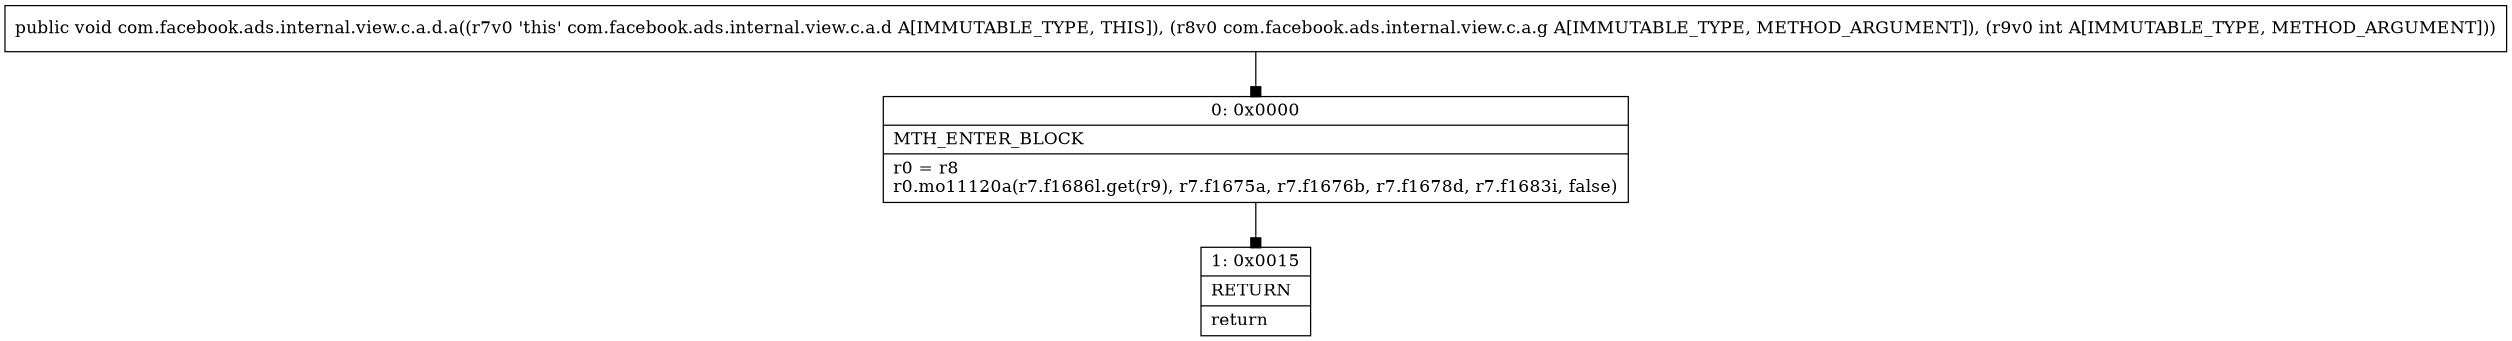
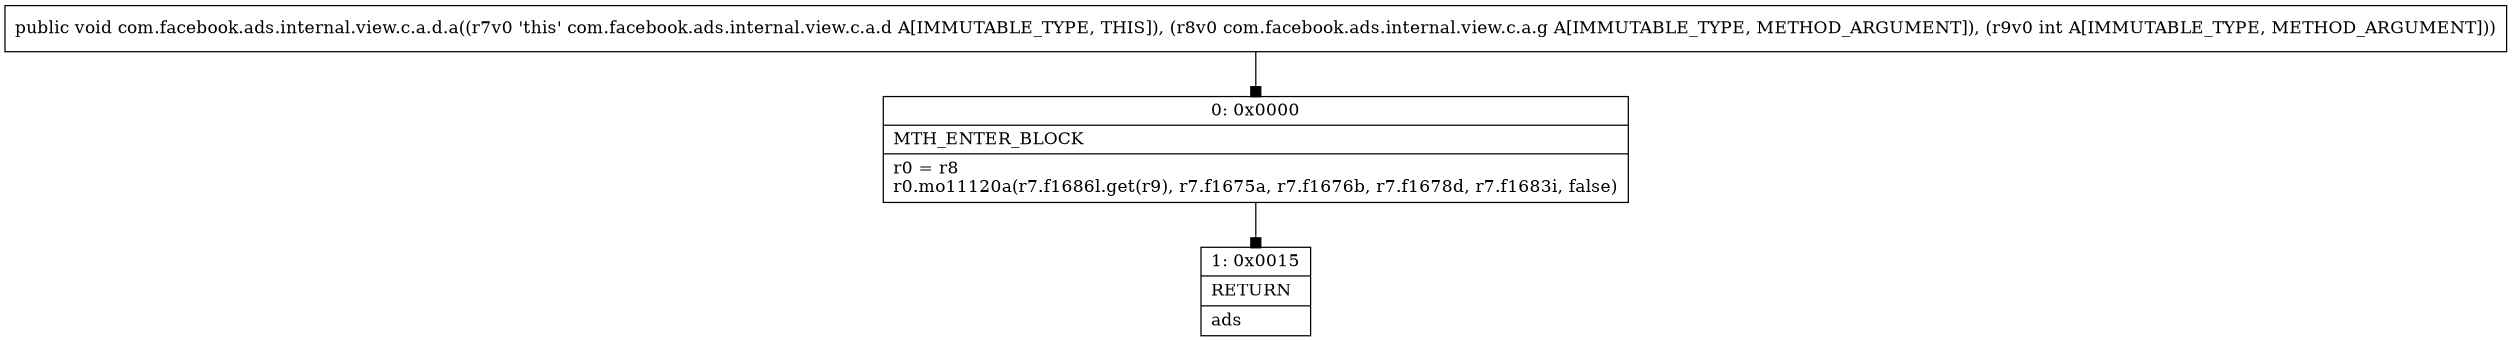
(1240, 320) -> (1227, 320)
